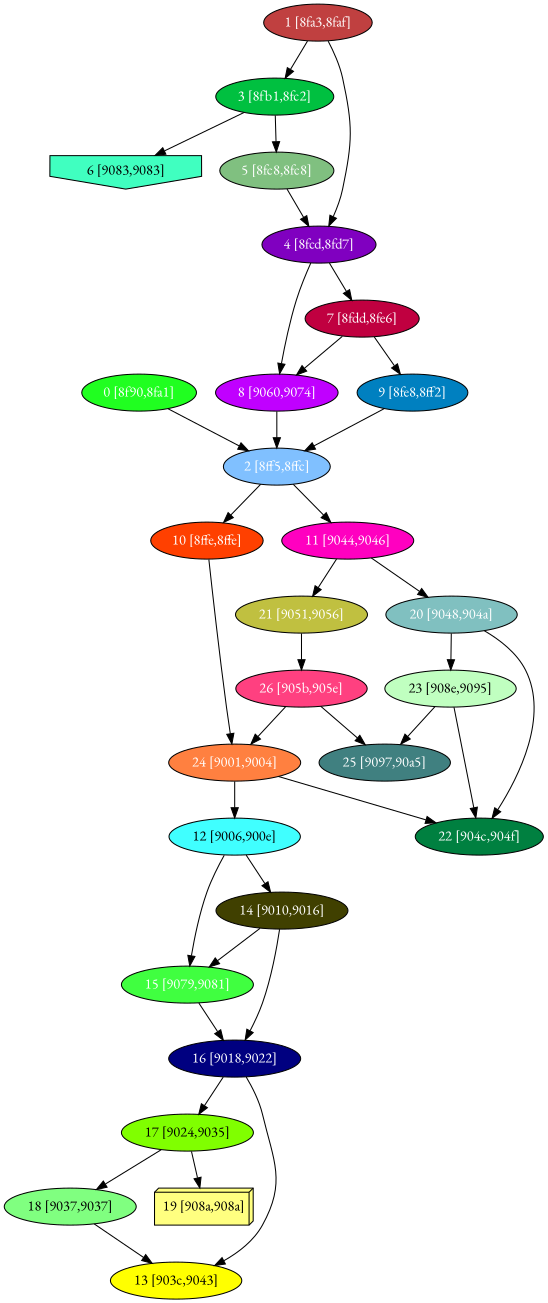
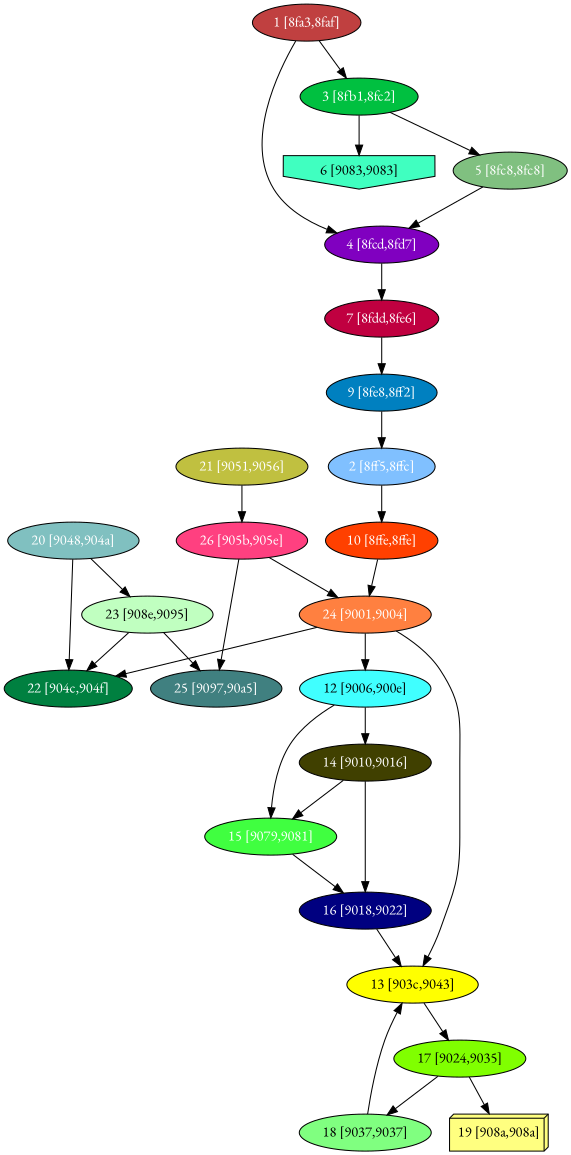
(139, 393) -> none
(277, 393) -> none
(348, 541) -> none
none -> (460, 784)
(214, 1091) -> (433, 1017)
